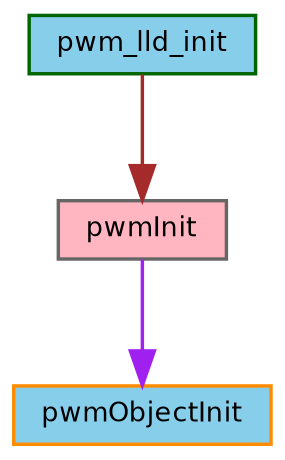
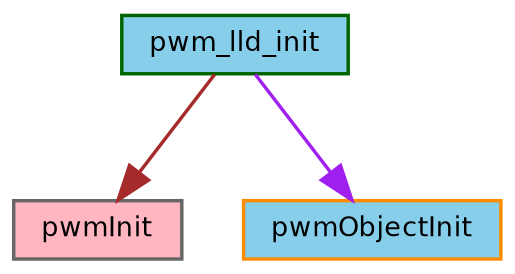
(142, 305) -> (293, 123)
